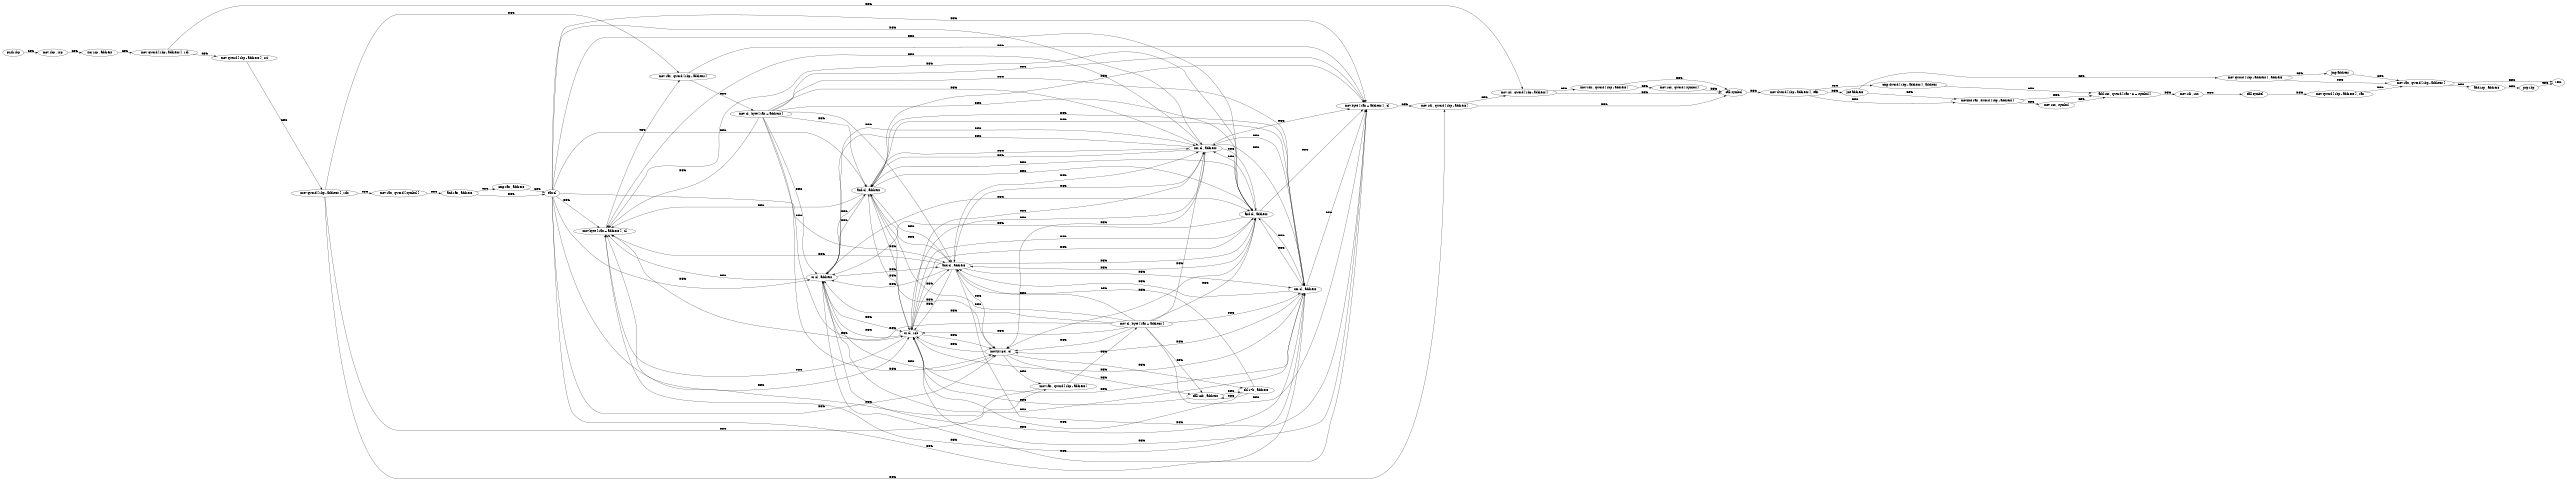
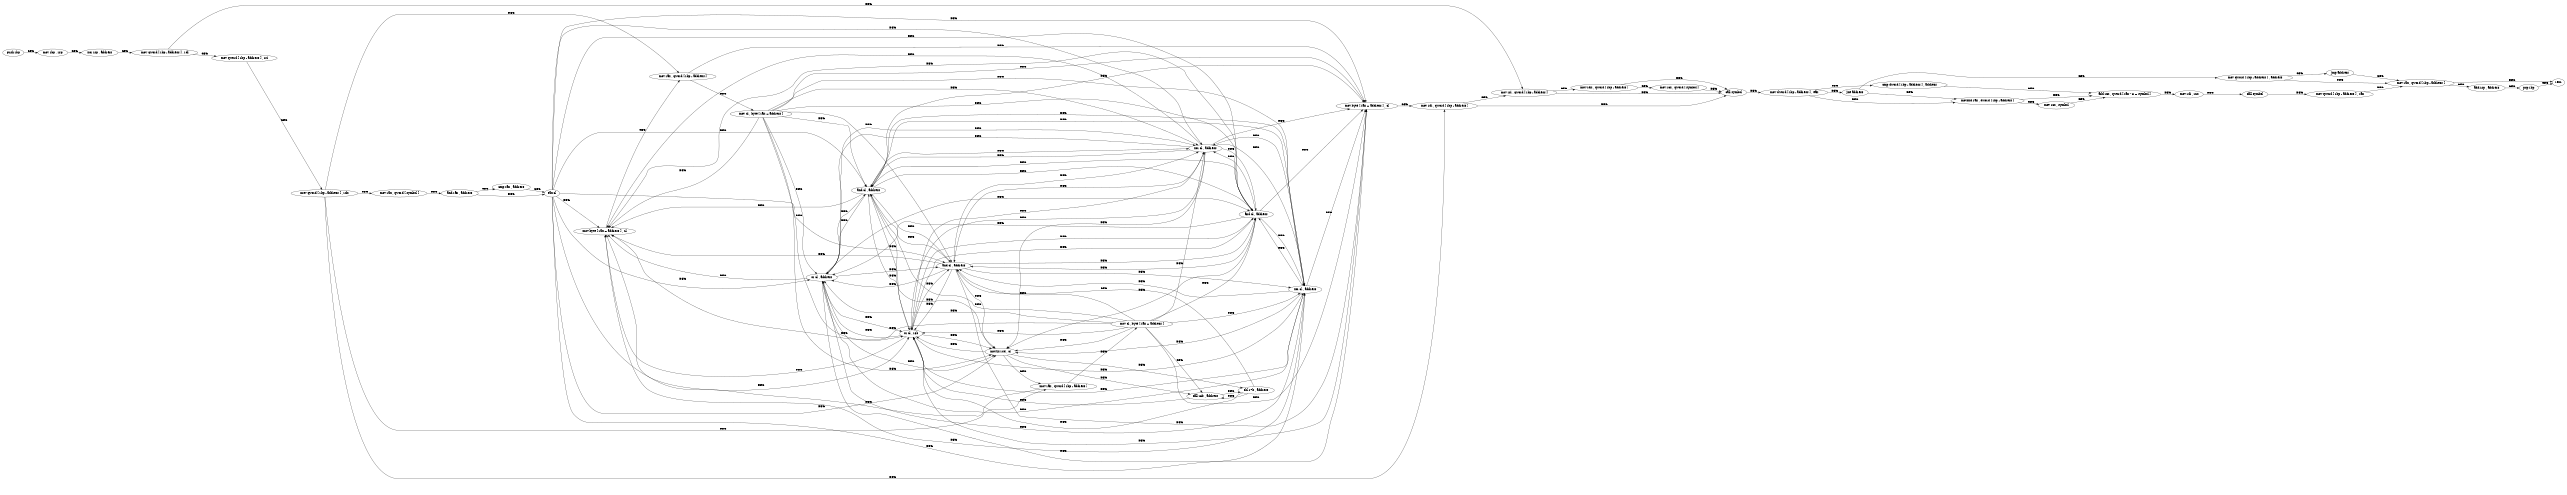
(1001, 352) -> (1001, 352)
